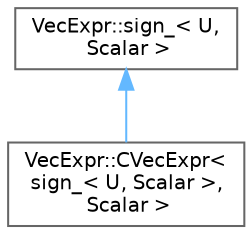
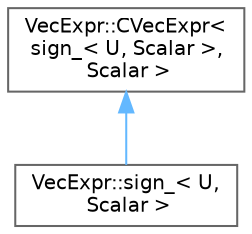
(126, 116) -> (126, 139)
